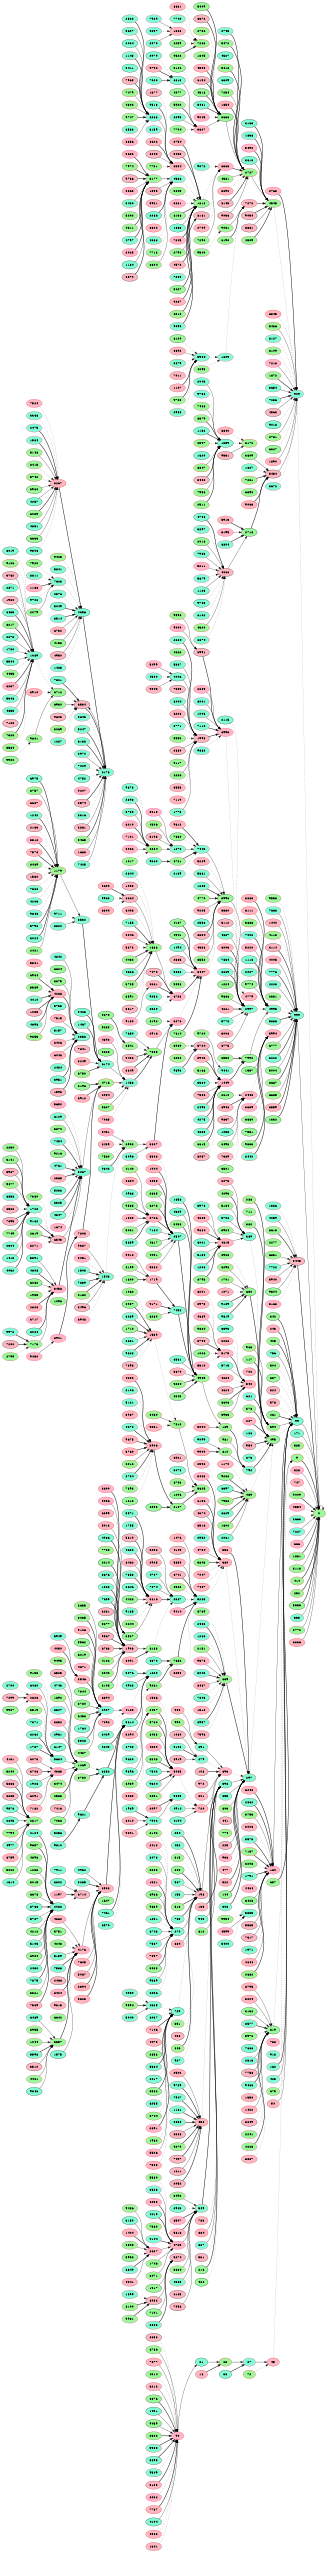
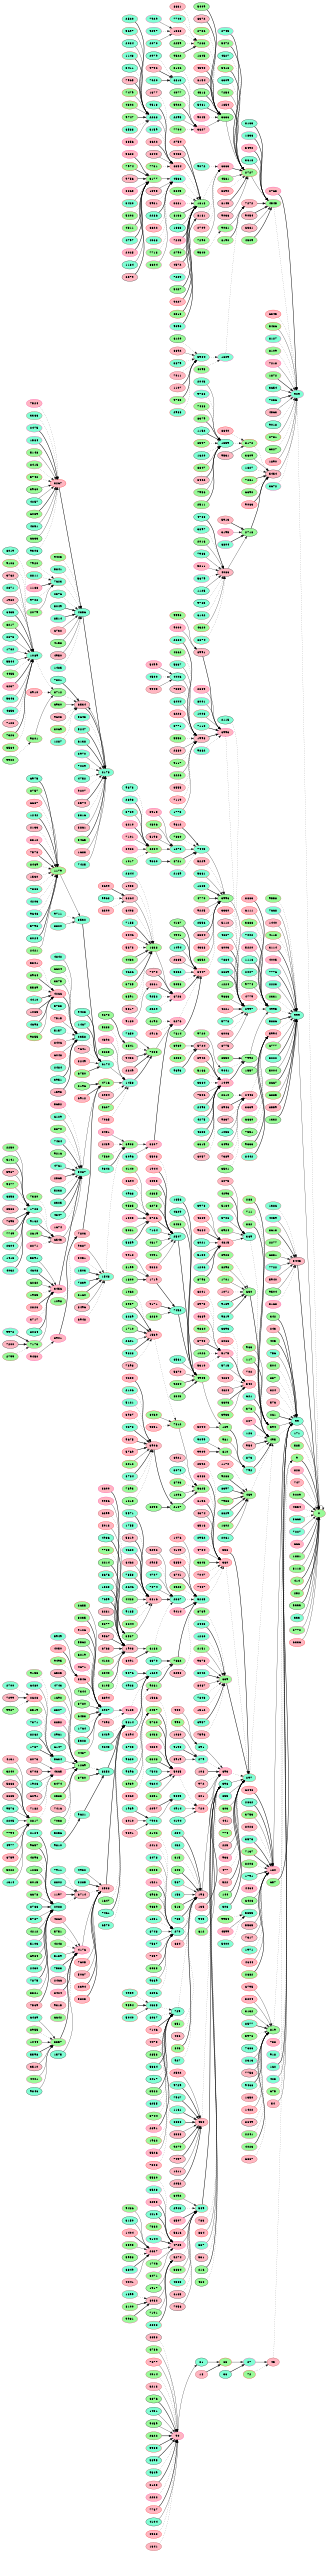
(237, 857) -> (237, 863)
